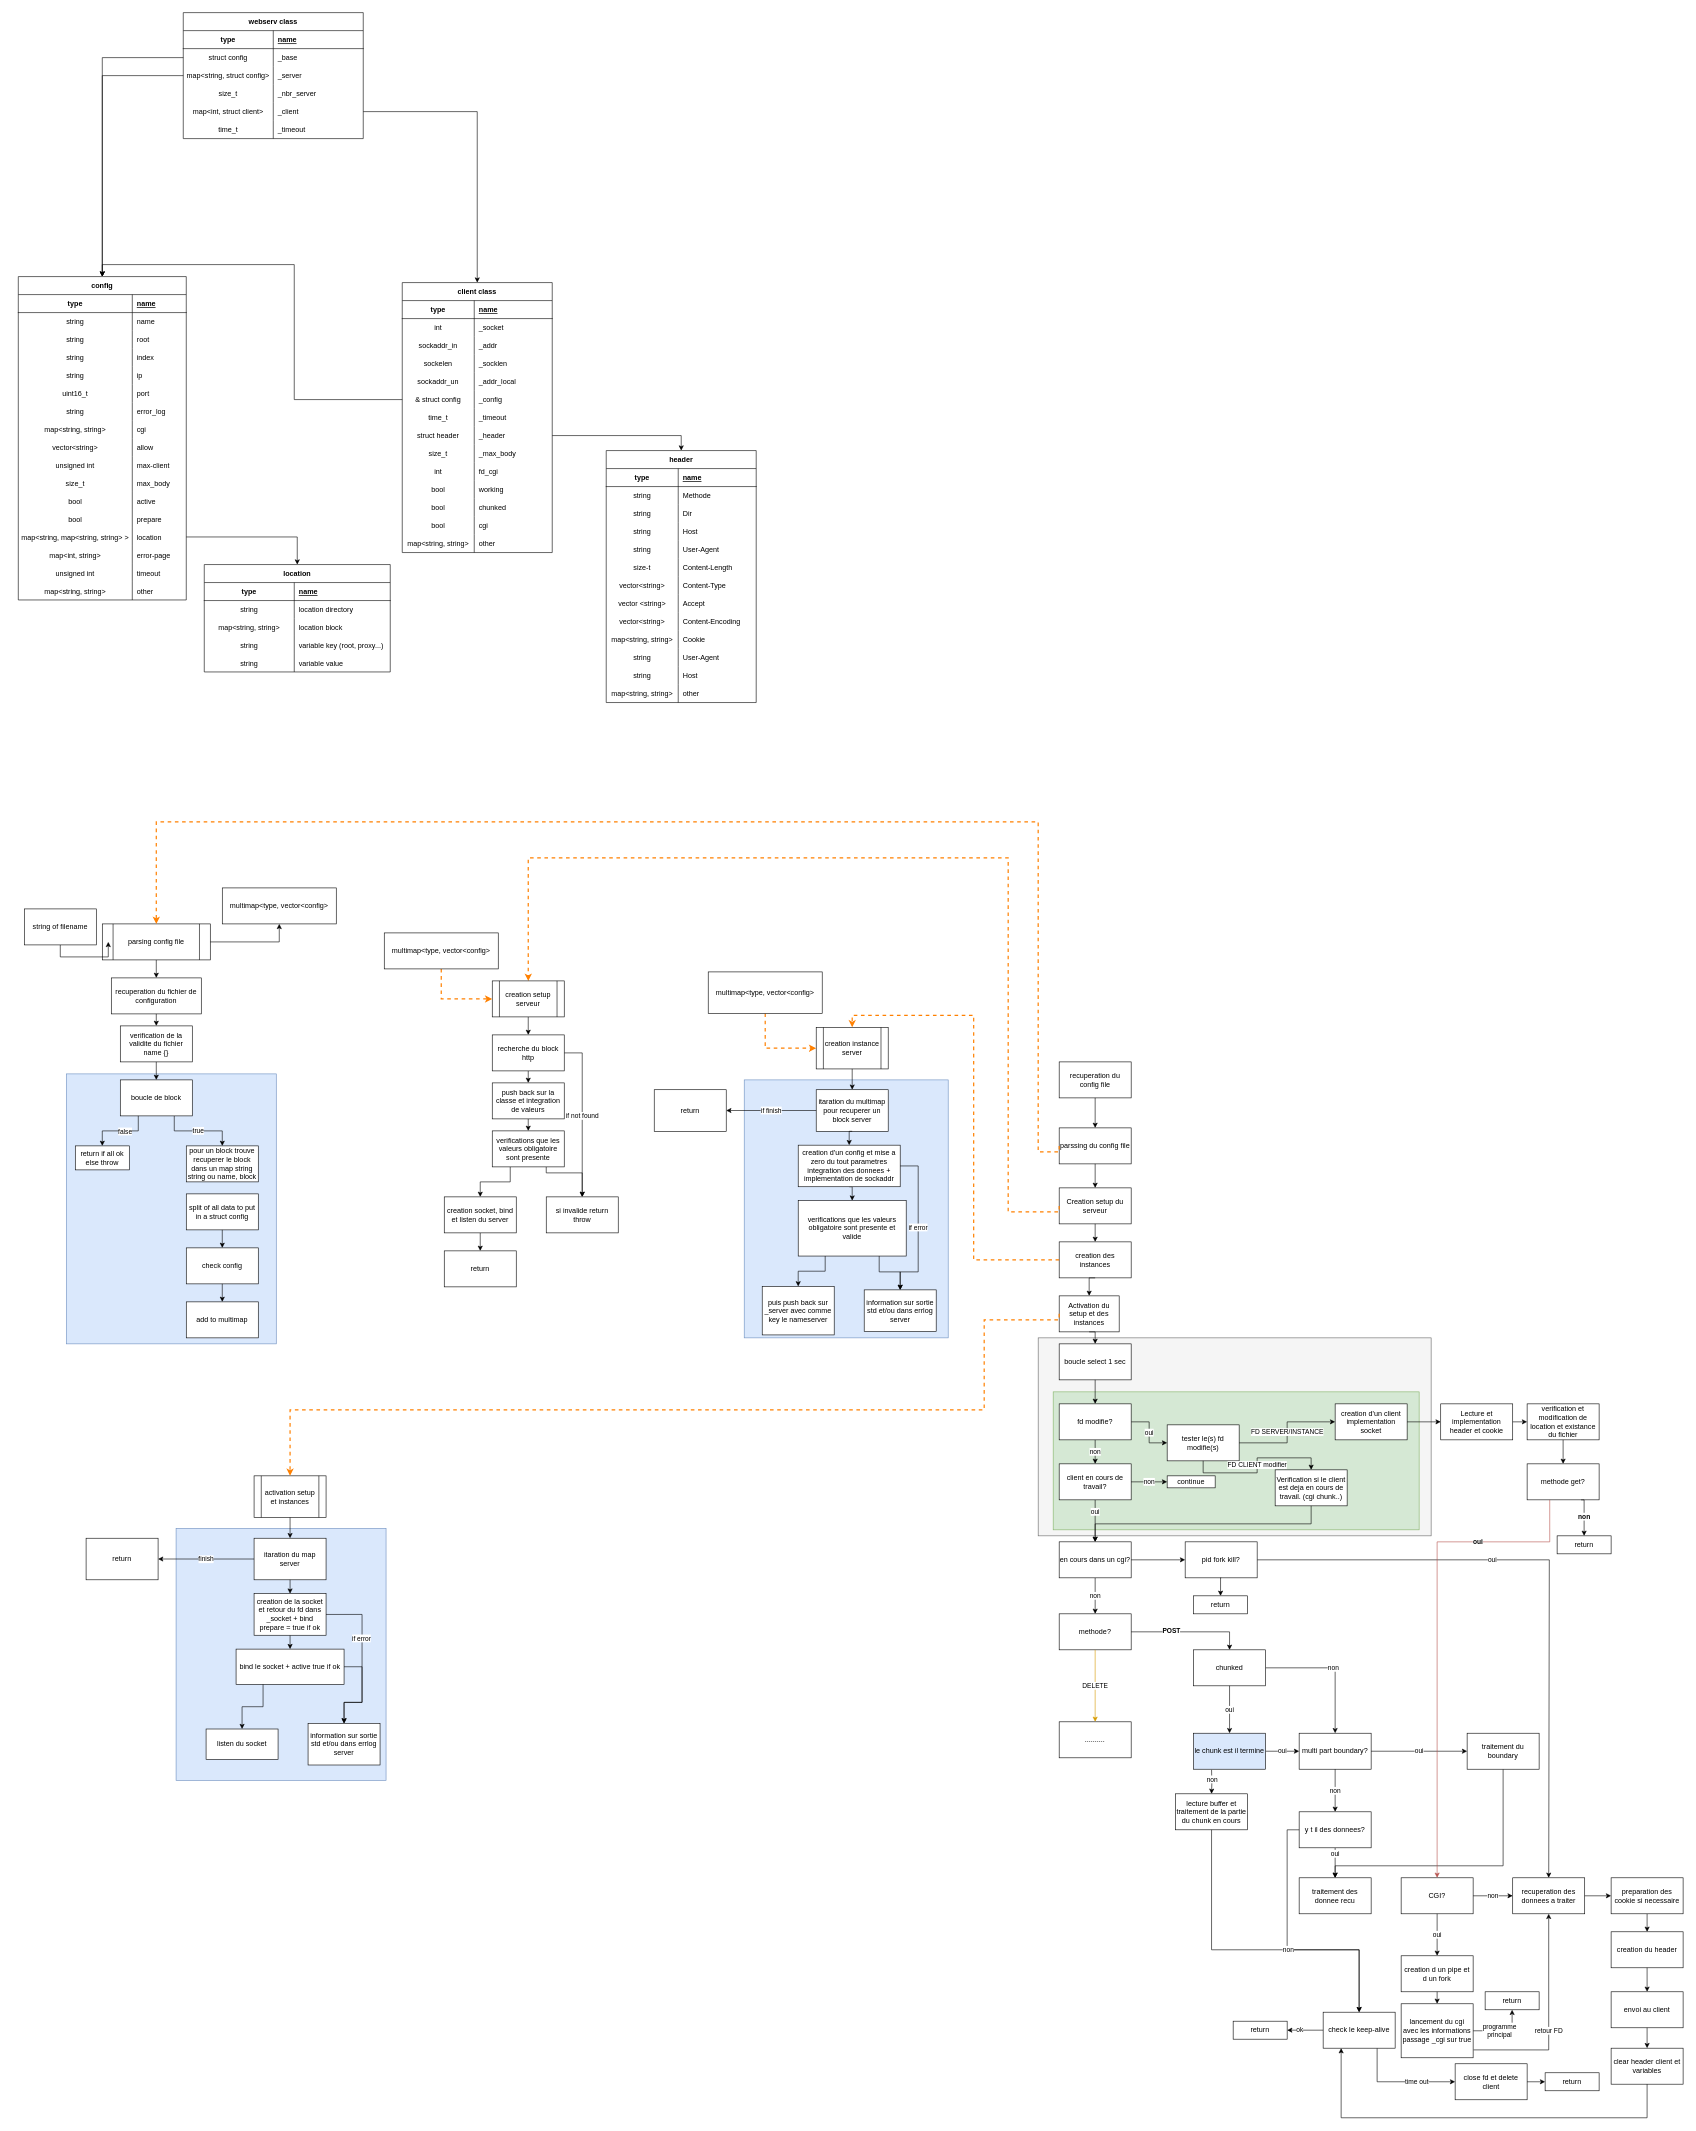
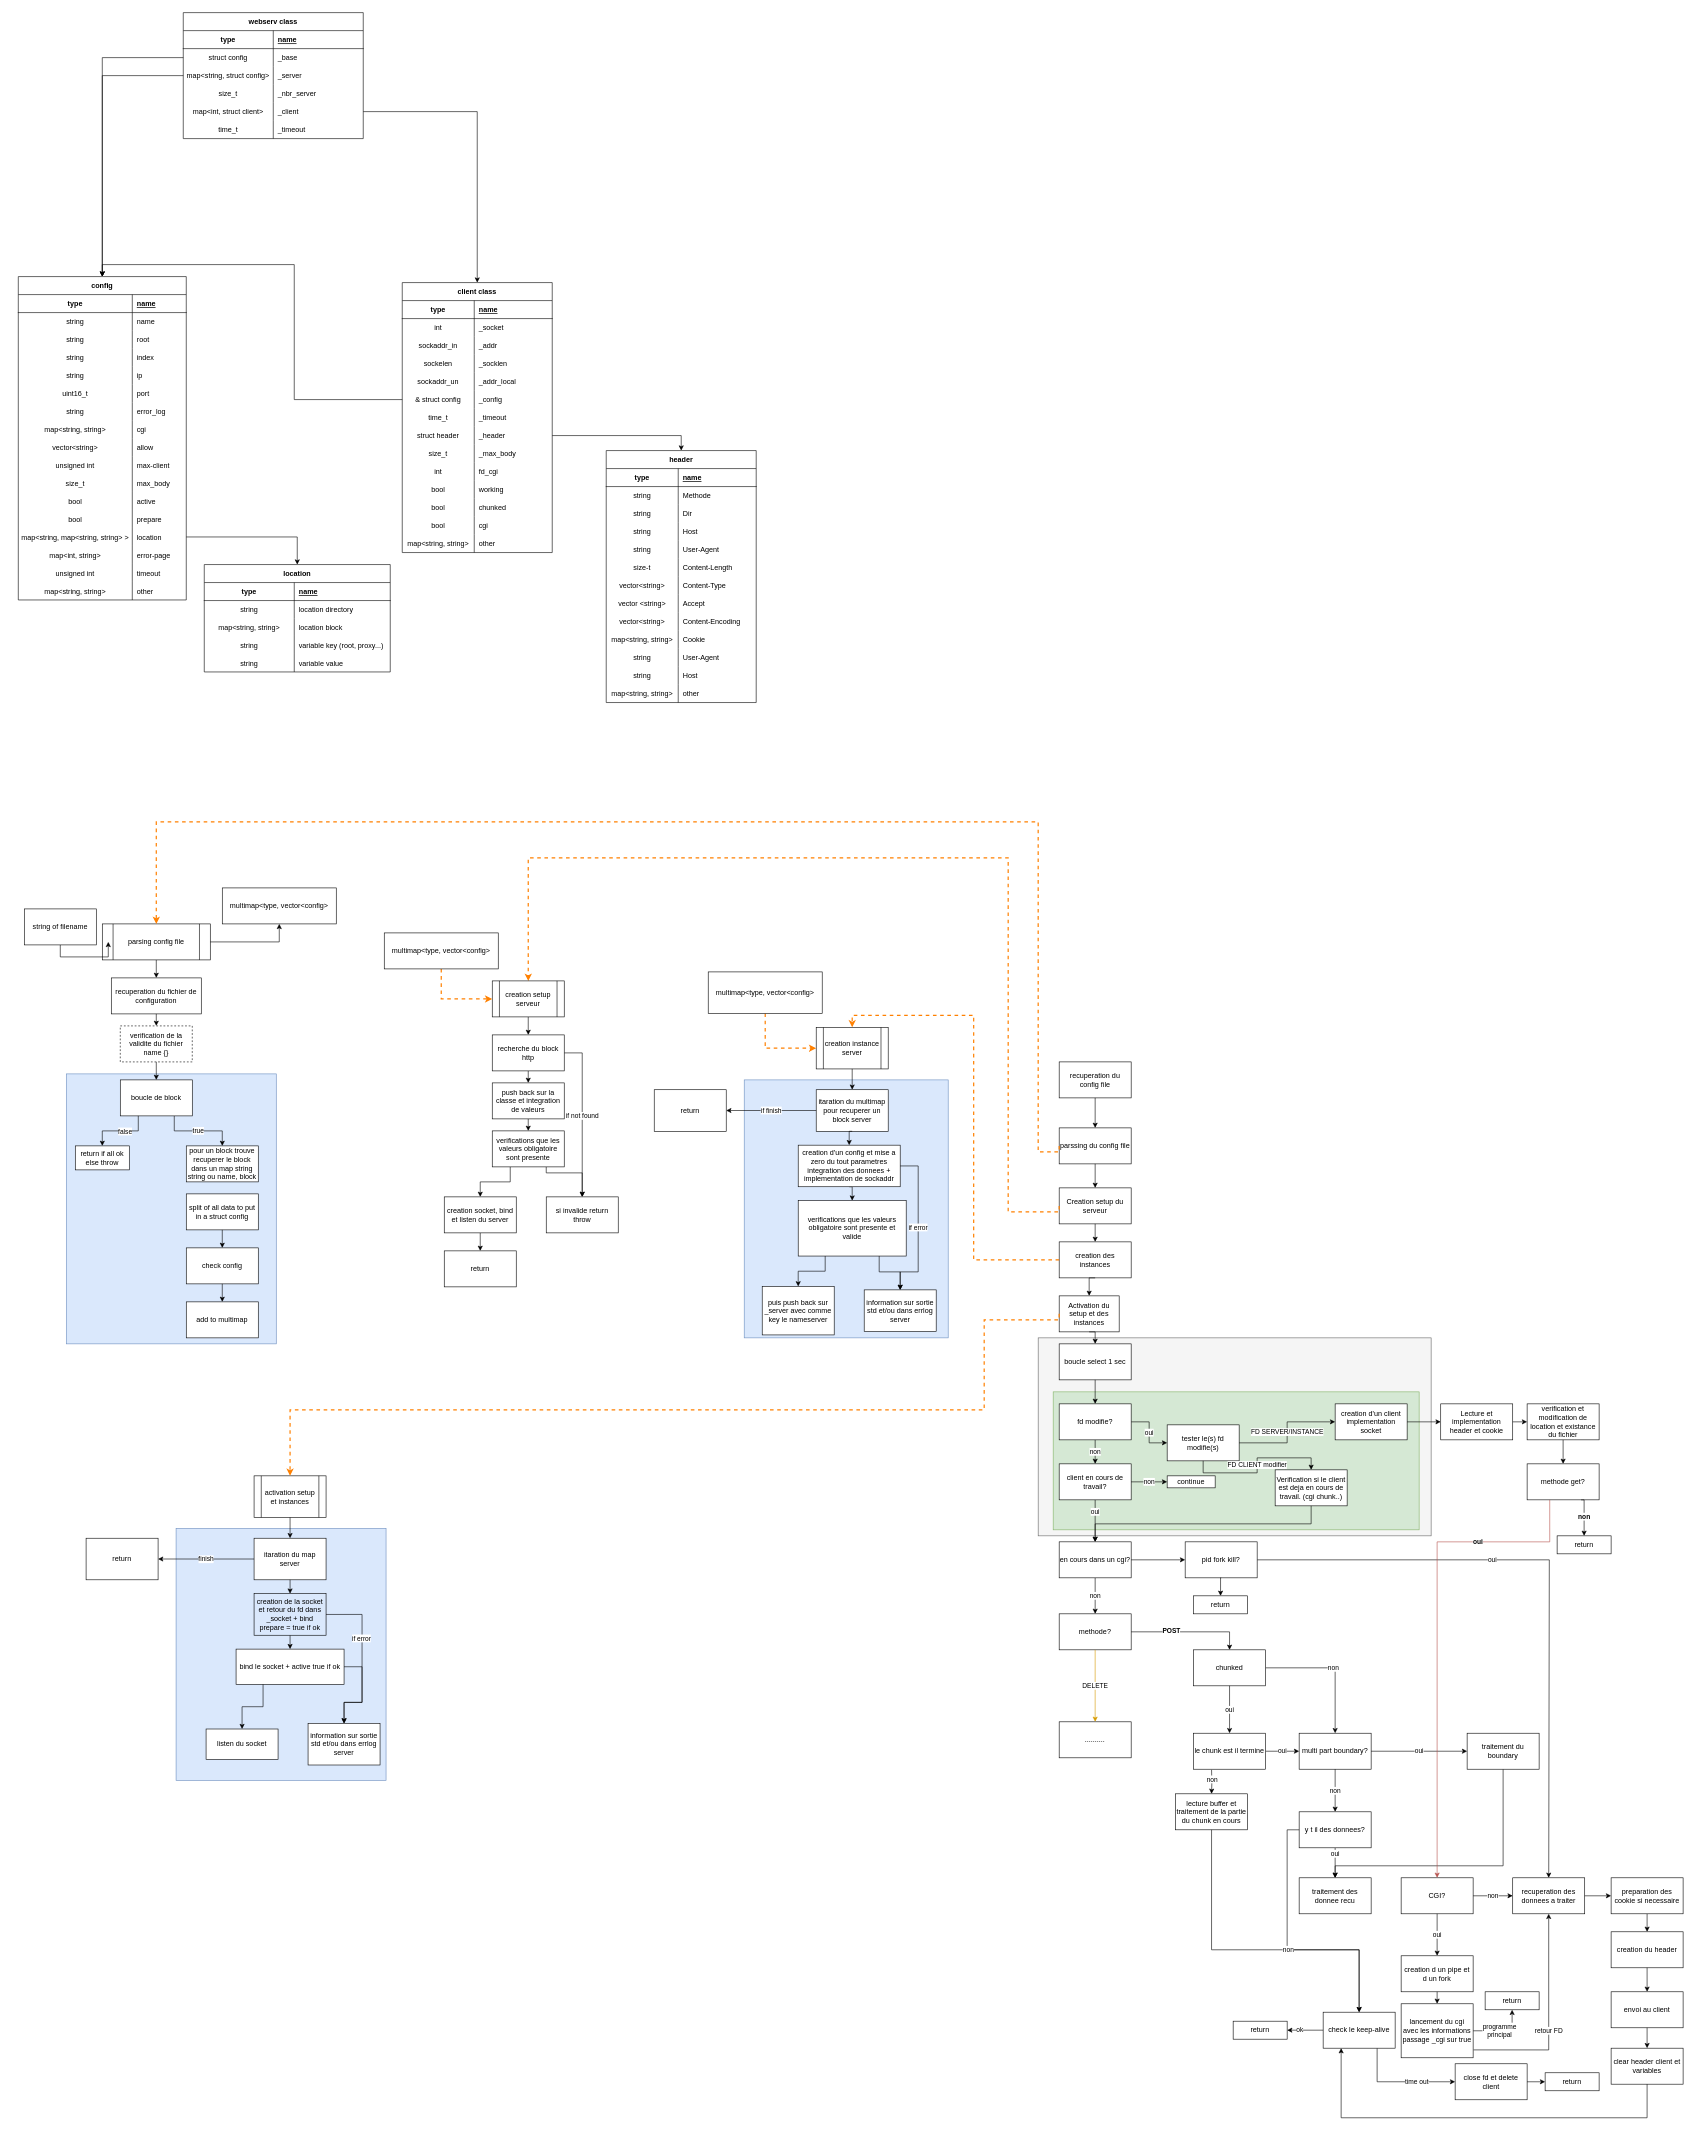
(156, 1044) -> (156, 1044)
(290, 1614) -> (290, 1614)
(1230, 1751) -> (1230, 1751)
